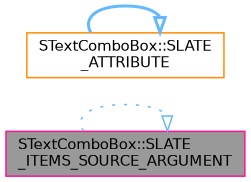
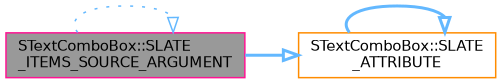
none -> (264, 55)
